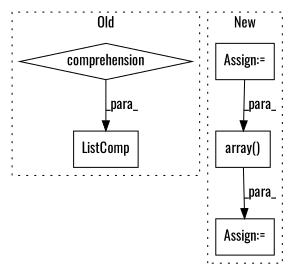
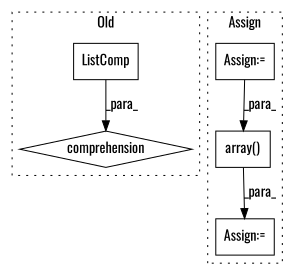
(245, 24) -> (245, 24)
(106, 100) -> (106, 100)
